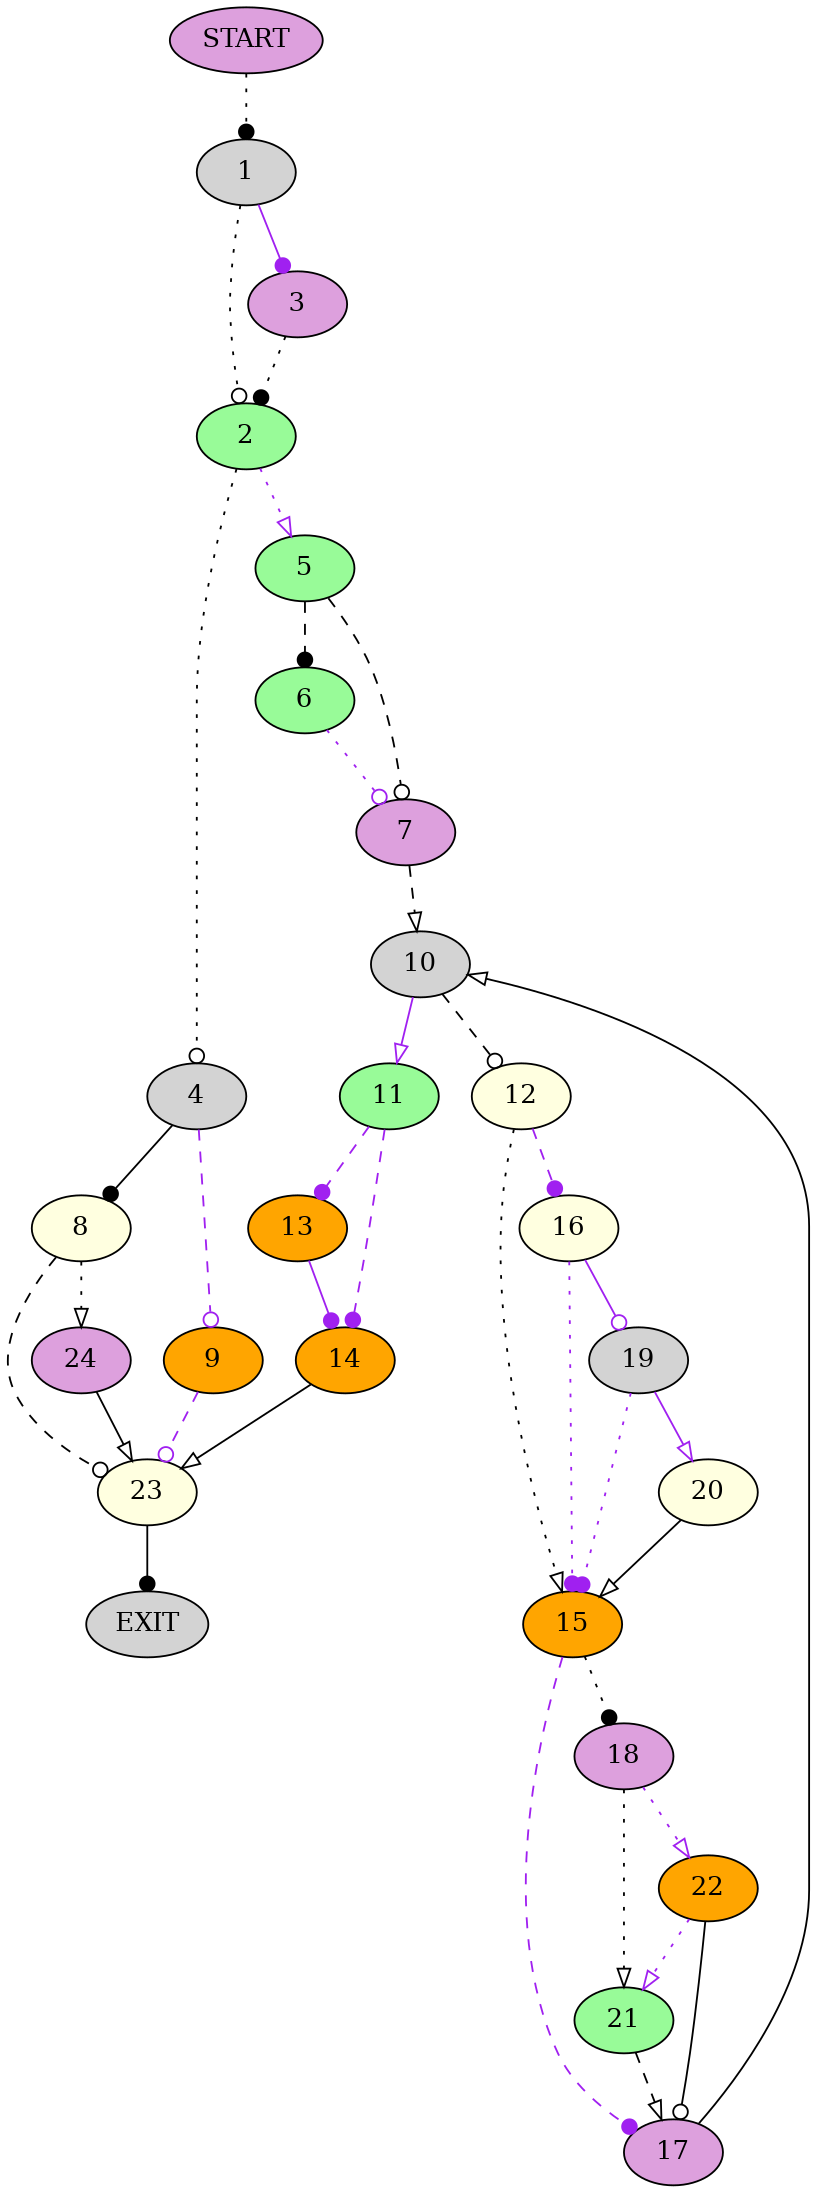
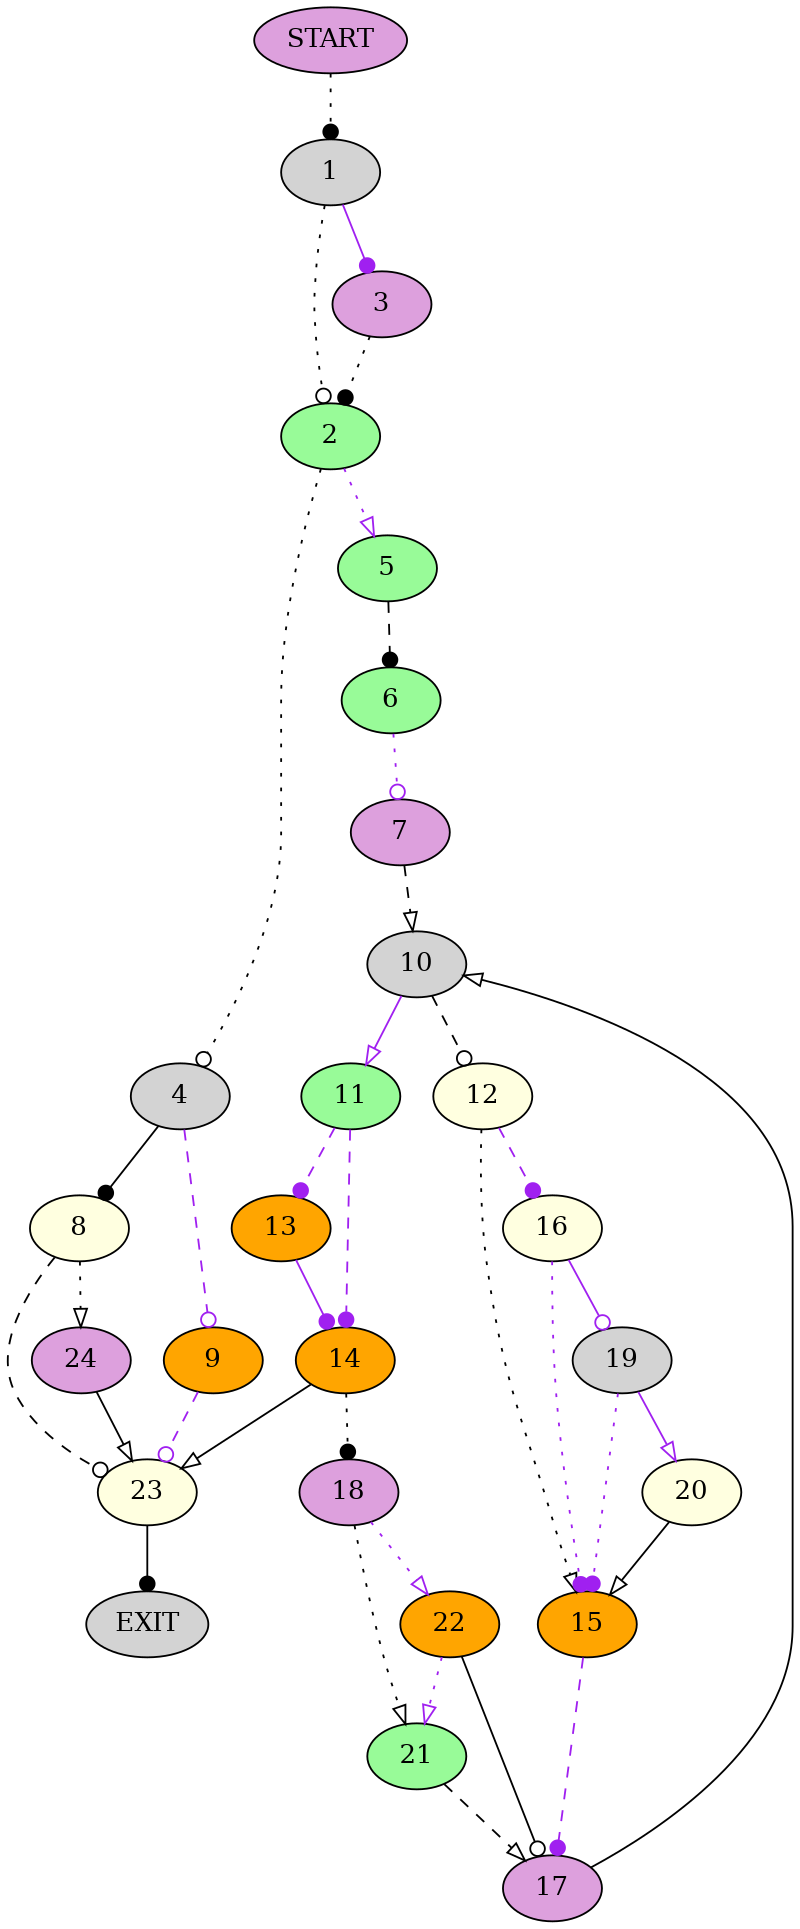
(378, 686) -> none
(596, 1684) -> (347, 1419)
